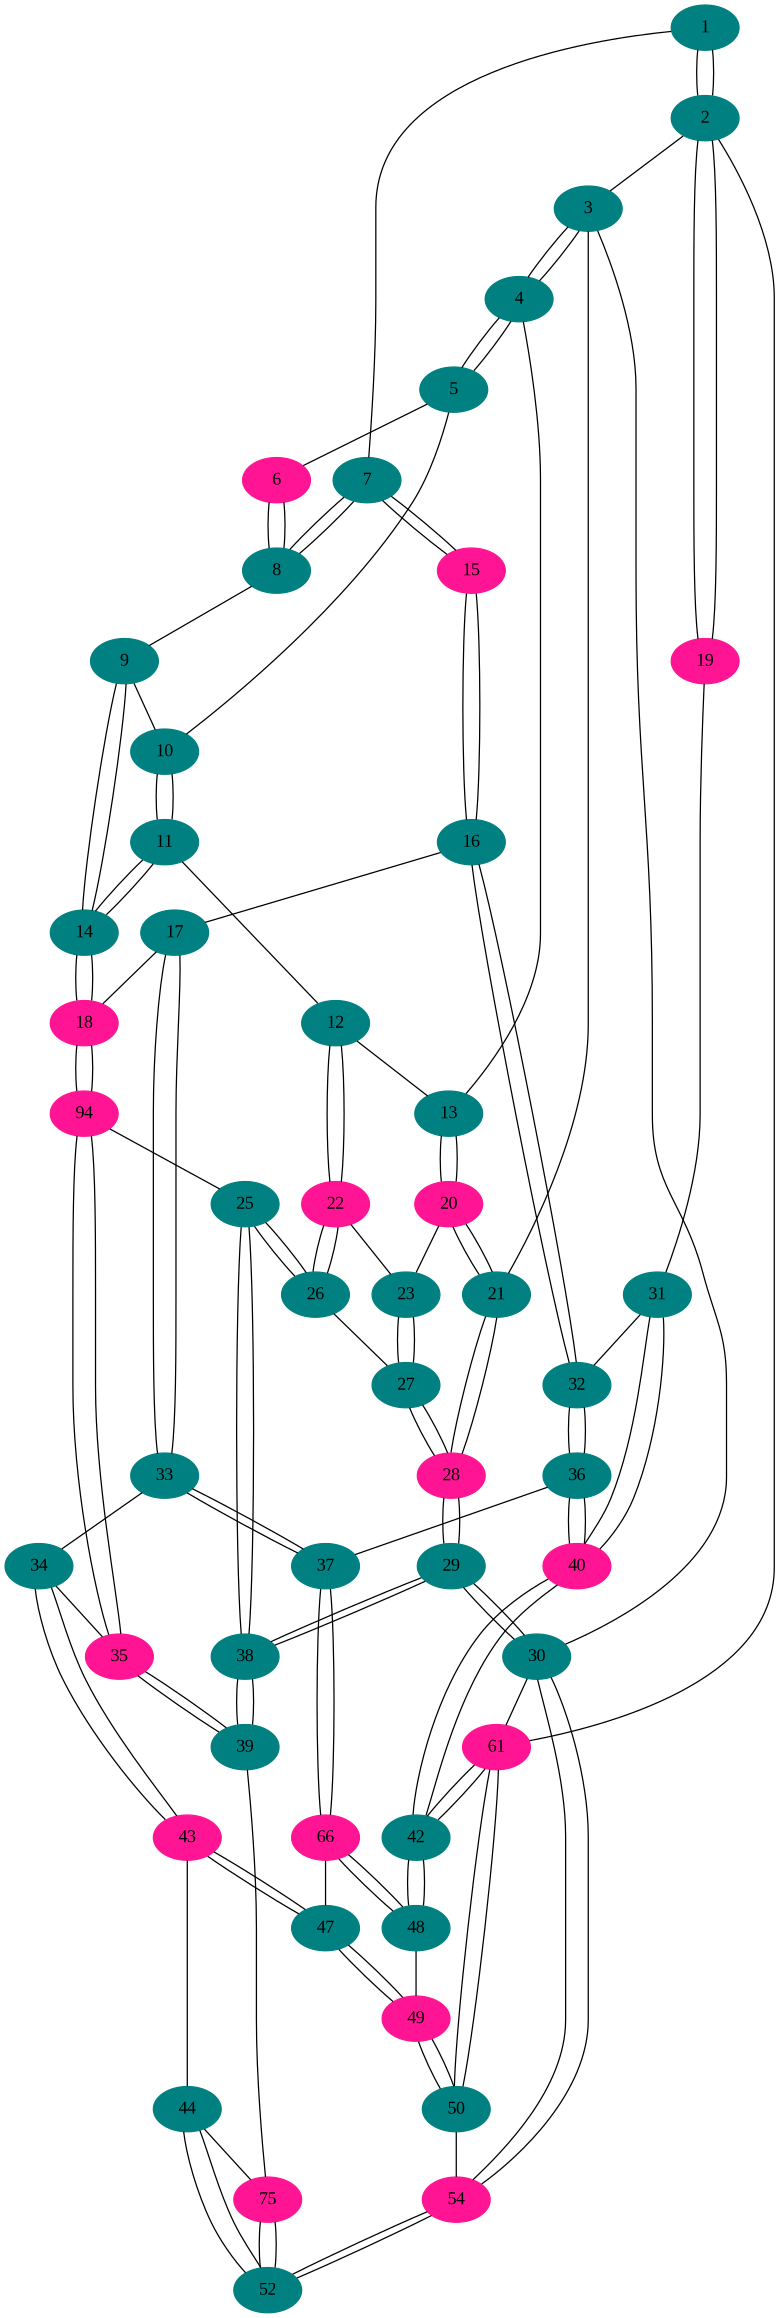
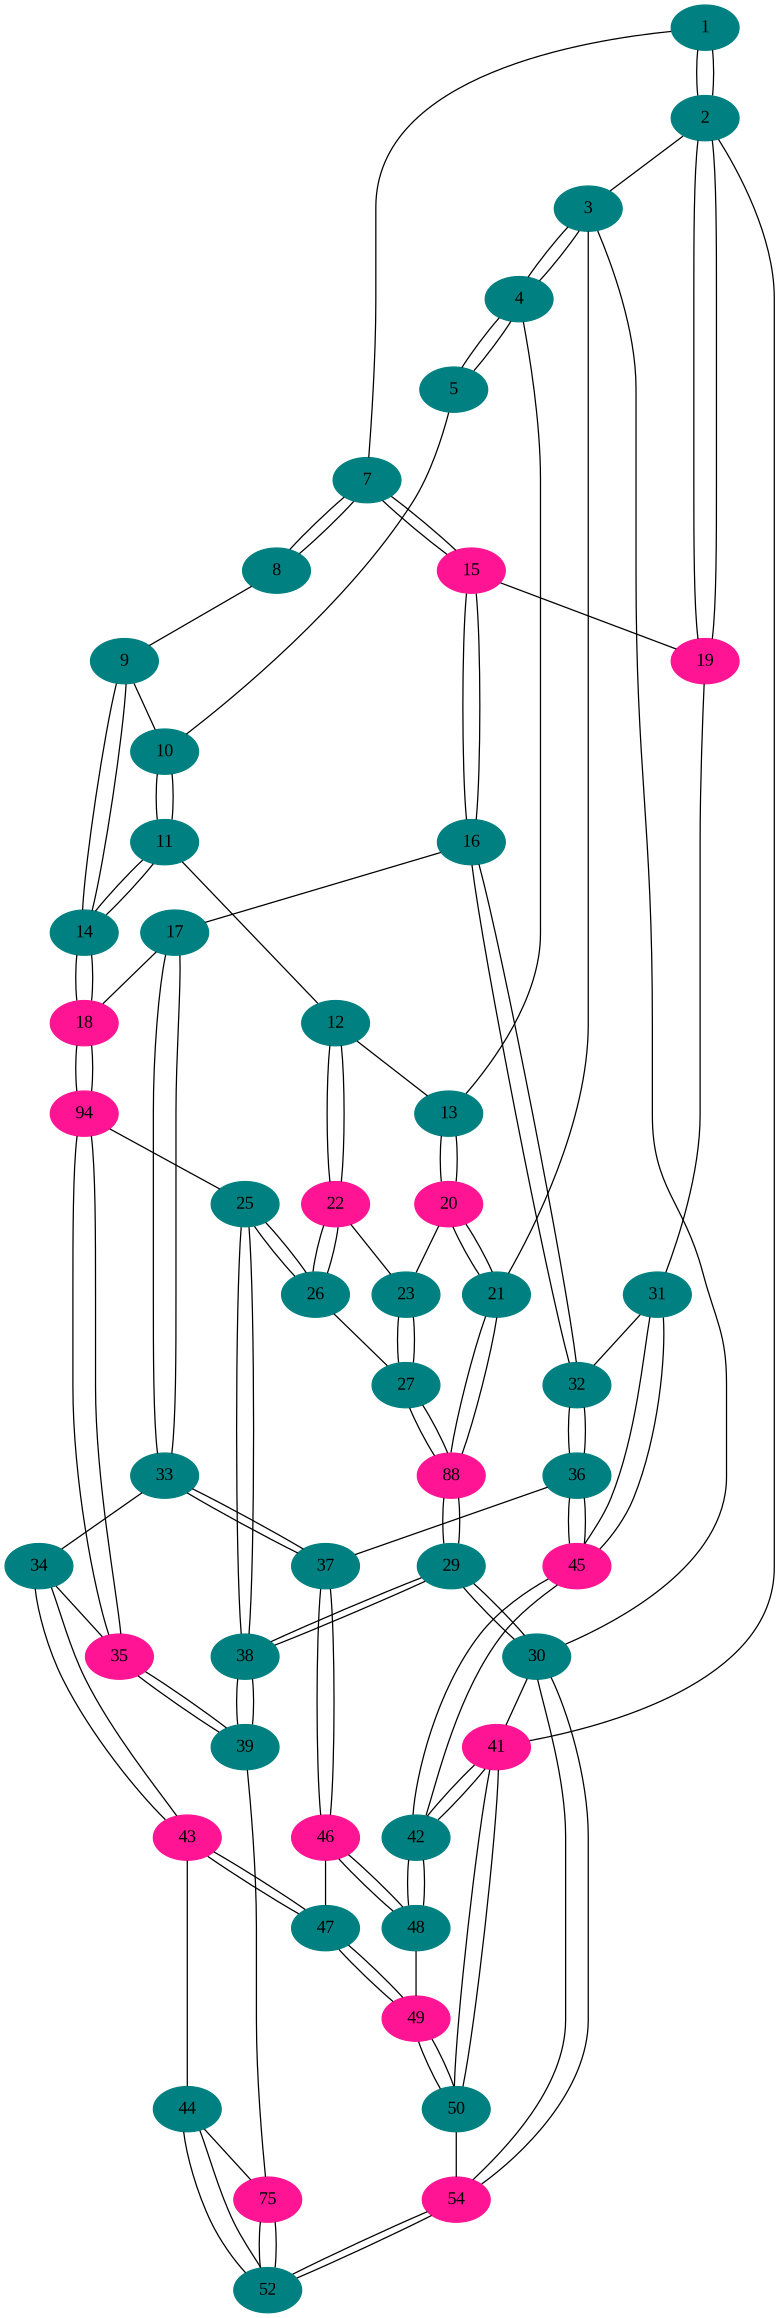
(277, 480) -> none
none -> (580, 613)
(451, 1476) -> (451, 1476)
(577, 1566) -> (577, 1566)
(496, 1747) -> (496, 1747)
(326, 1838) -> (326, 1838)
